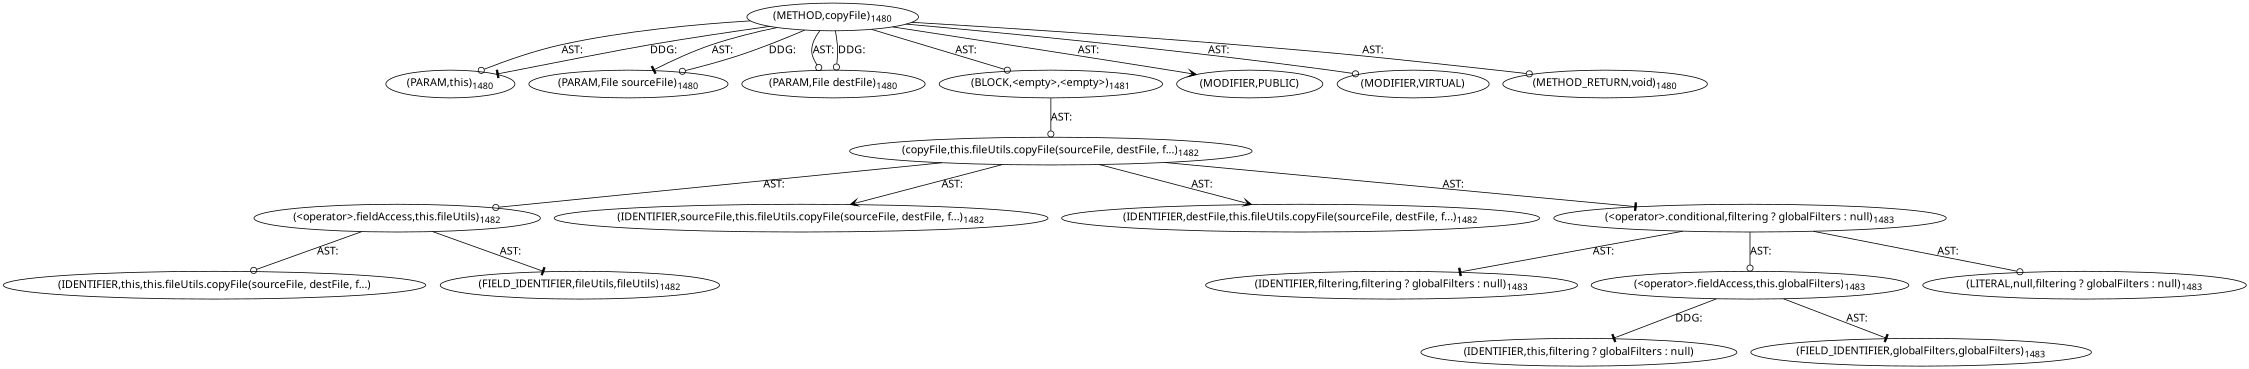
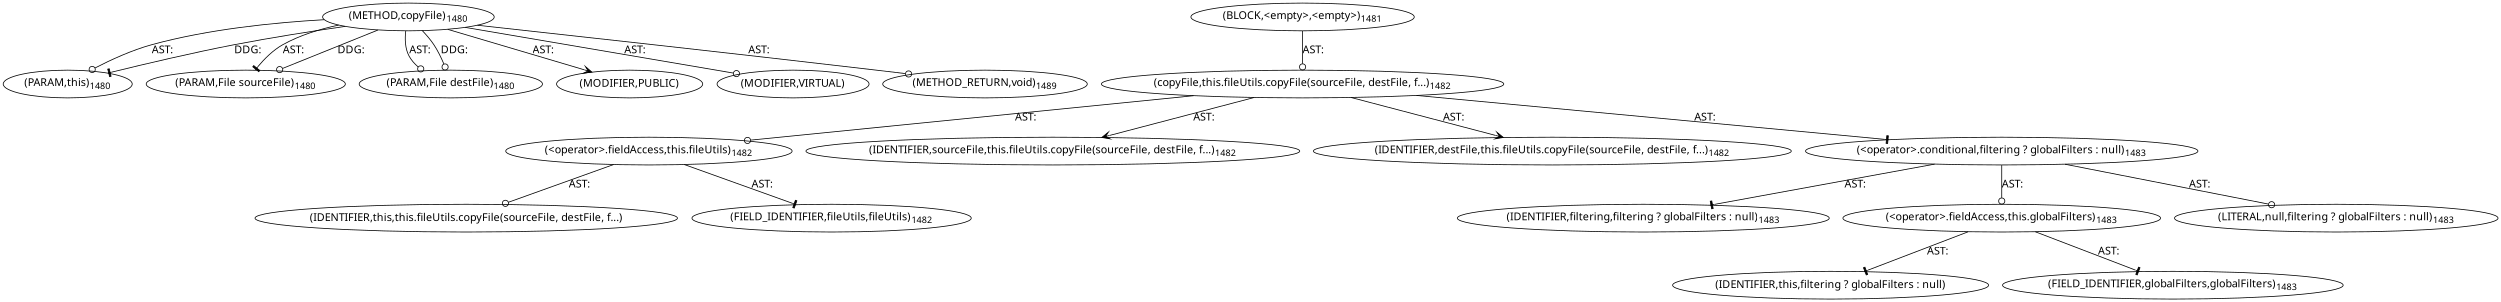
(938, 49) -> none
(1667, 83) -> (1047, 83)
(1691, 319) -> (1939, 252)
